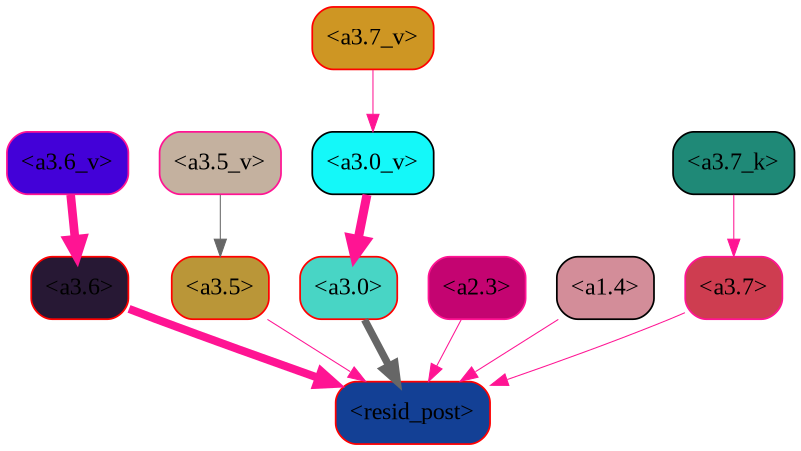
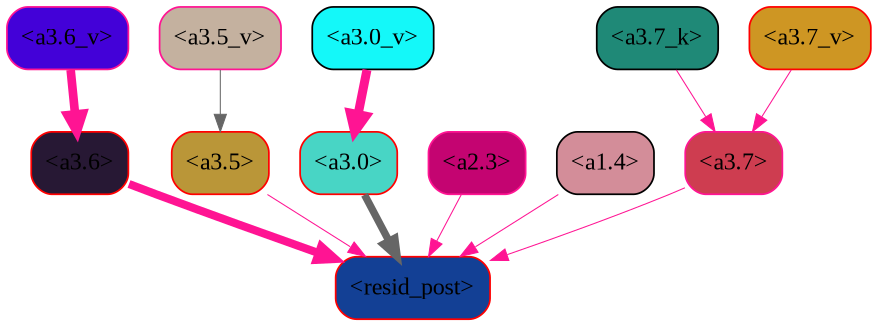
(373, 92) -> (777, 93)
